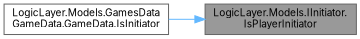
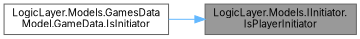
(86, 19) -> (86, 19)
